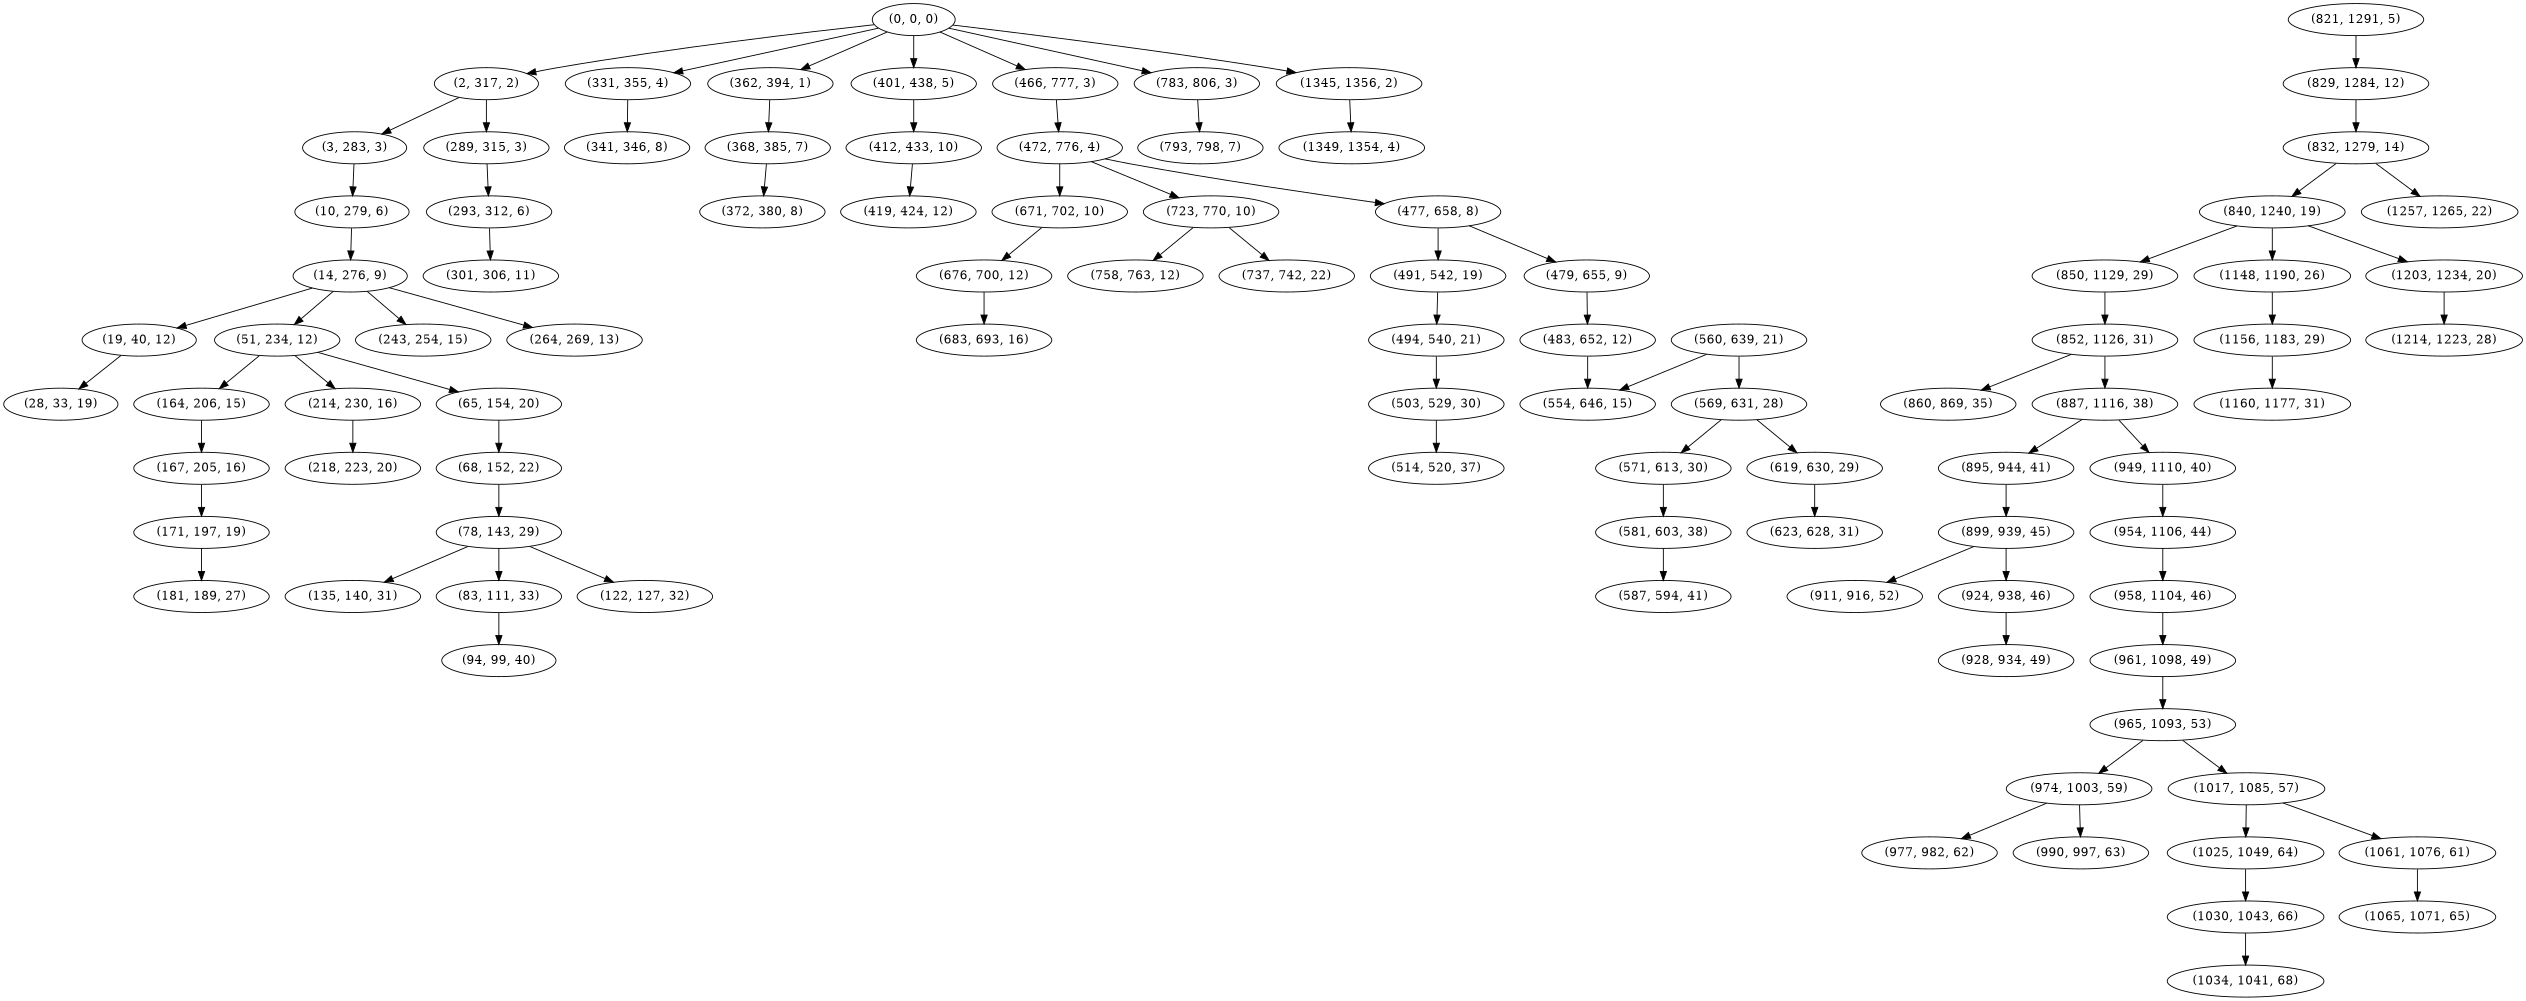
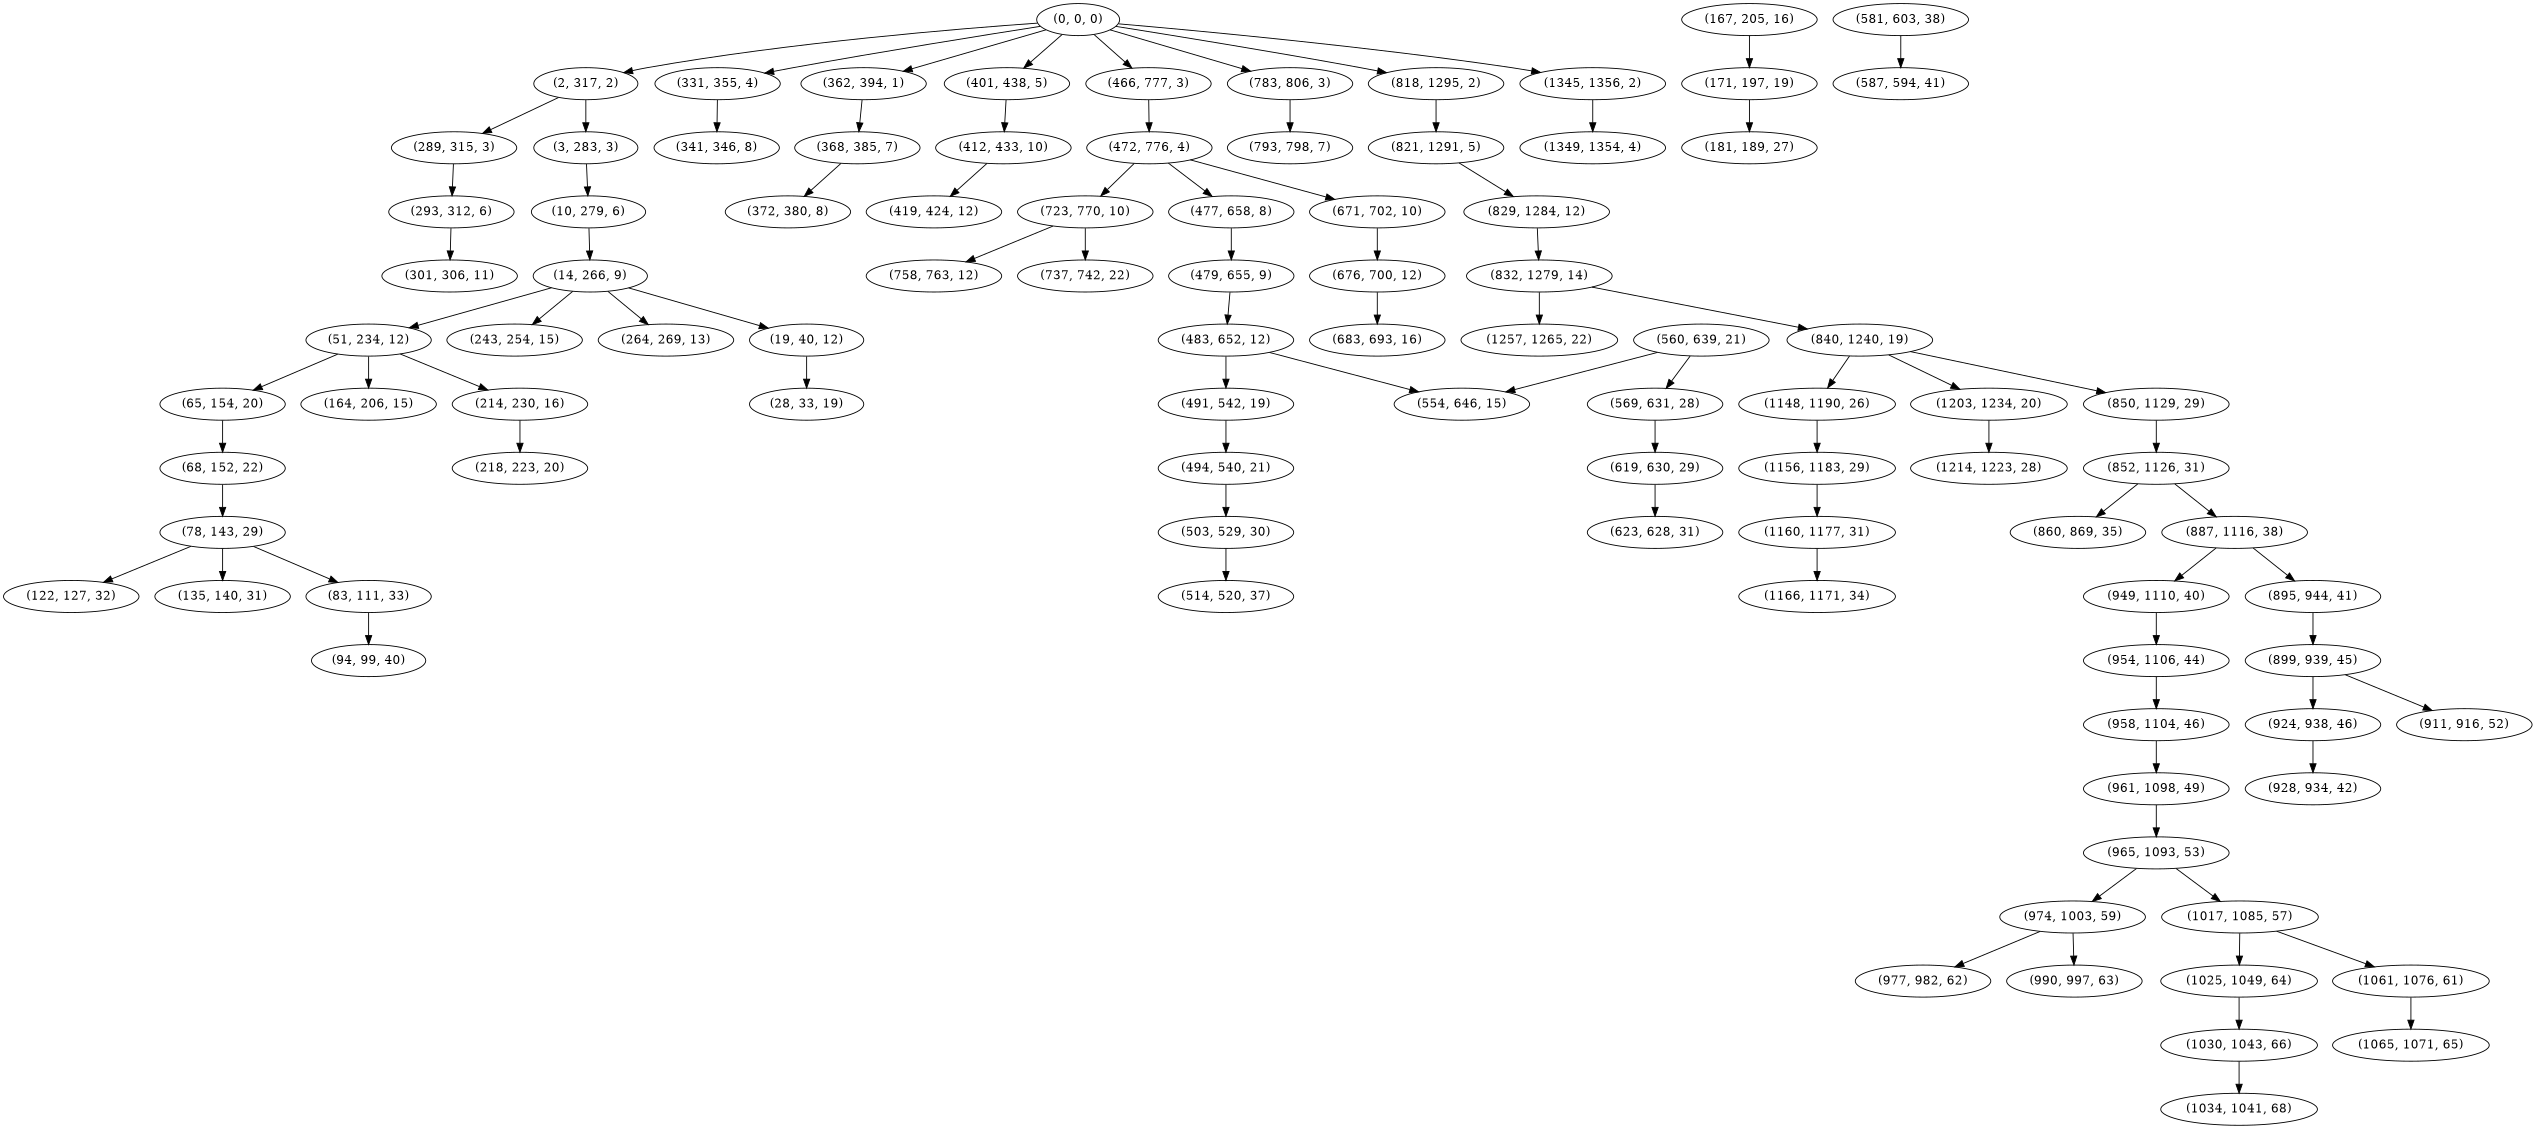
none -> (1436, 84)
(1438, 240) -> (1226, 368)
(350, 276) -> (590, 276)
(202, 432) -> none
(1663, 468) -> none
none -> (1817, 596)
(2006, 661) -> (2313, 789)
